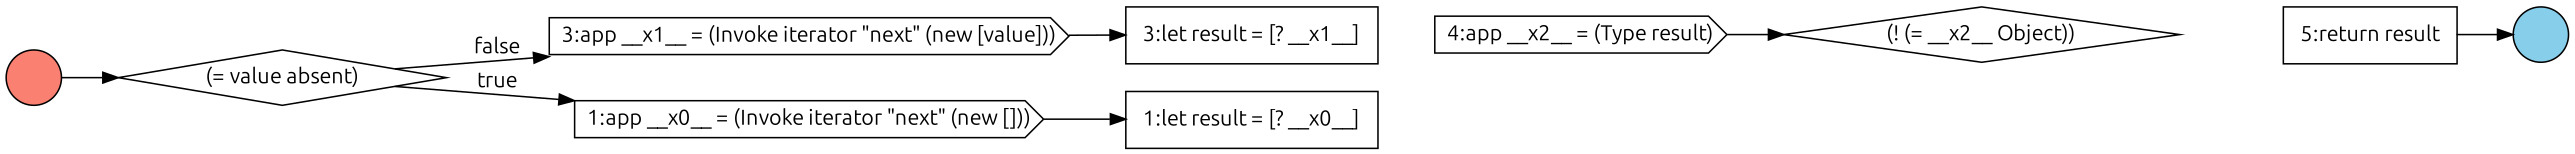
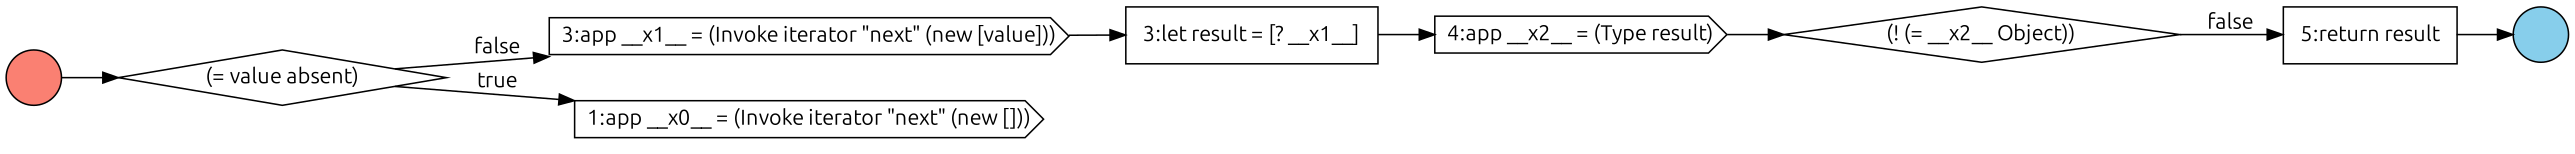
none -> (1399, 35)
none -> (2224, 35)
(1252, 119) -> none
